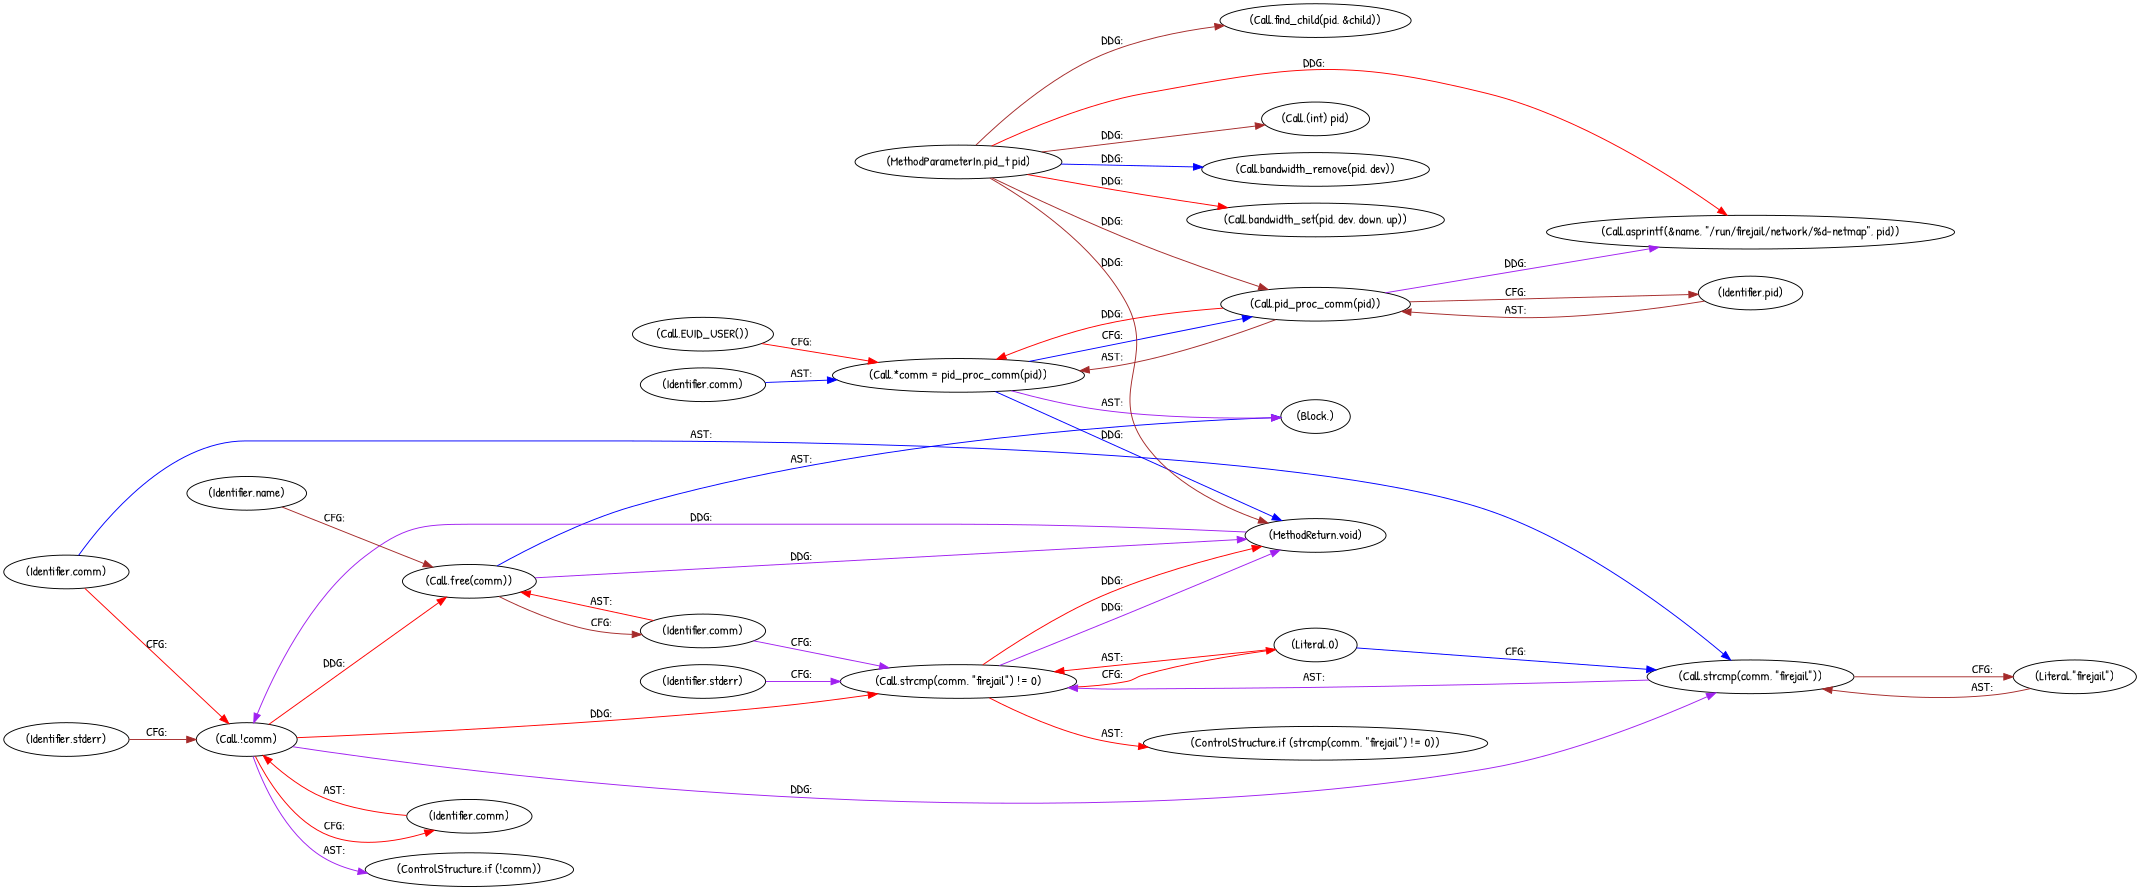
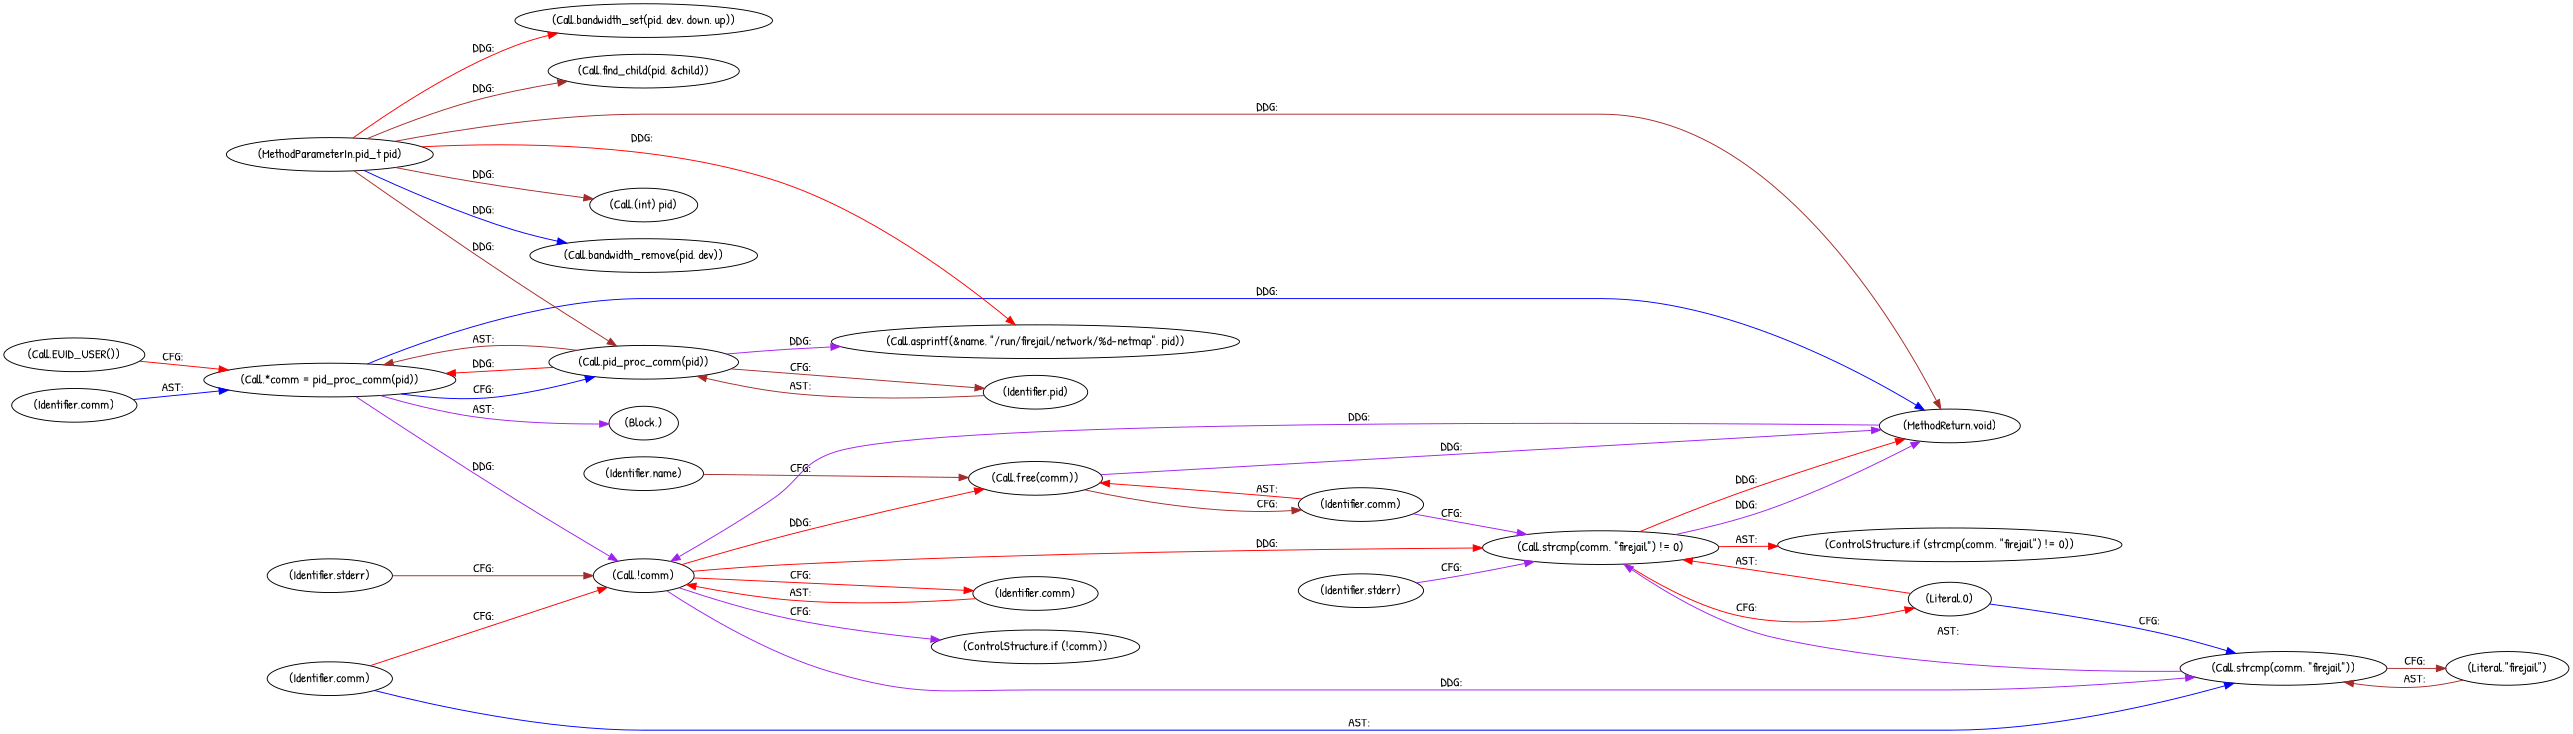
(876, 455) -> none
none -> (482, 478)
(336, 850) -> (802, 612)
